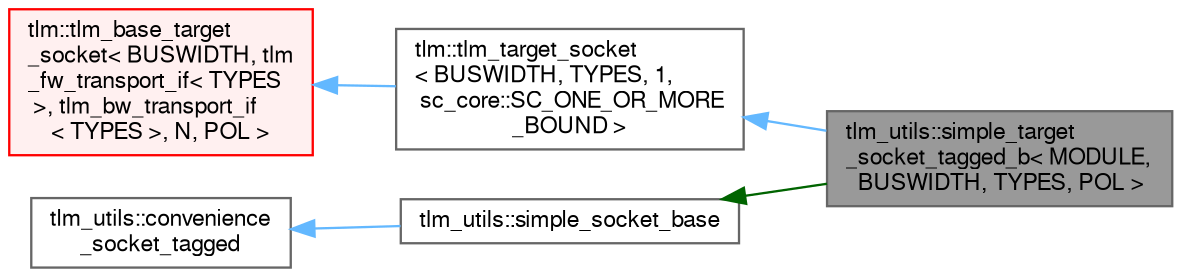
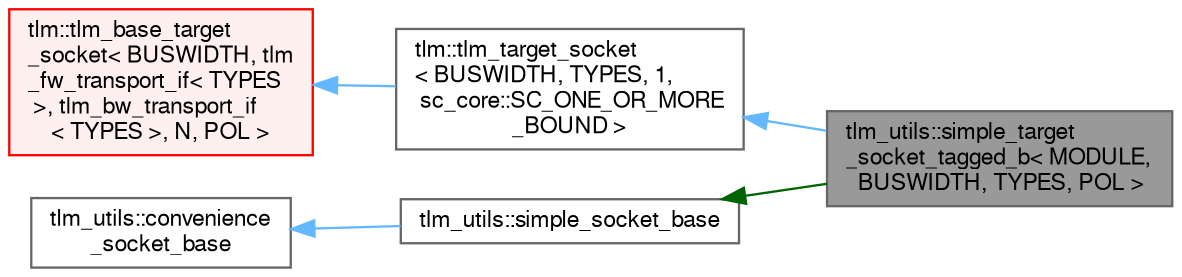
(161, 233) -> (161, 233)
